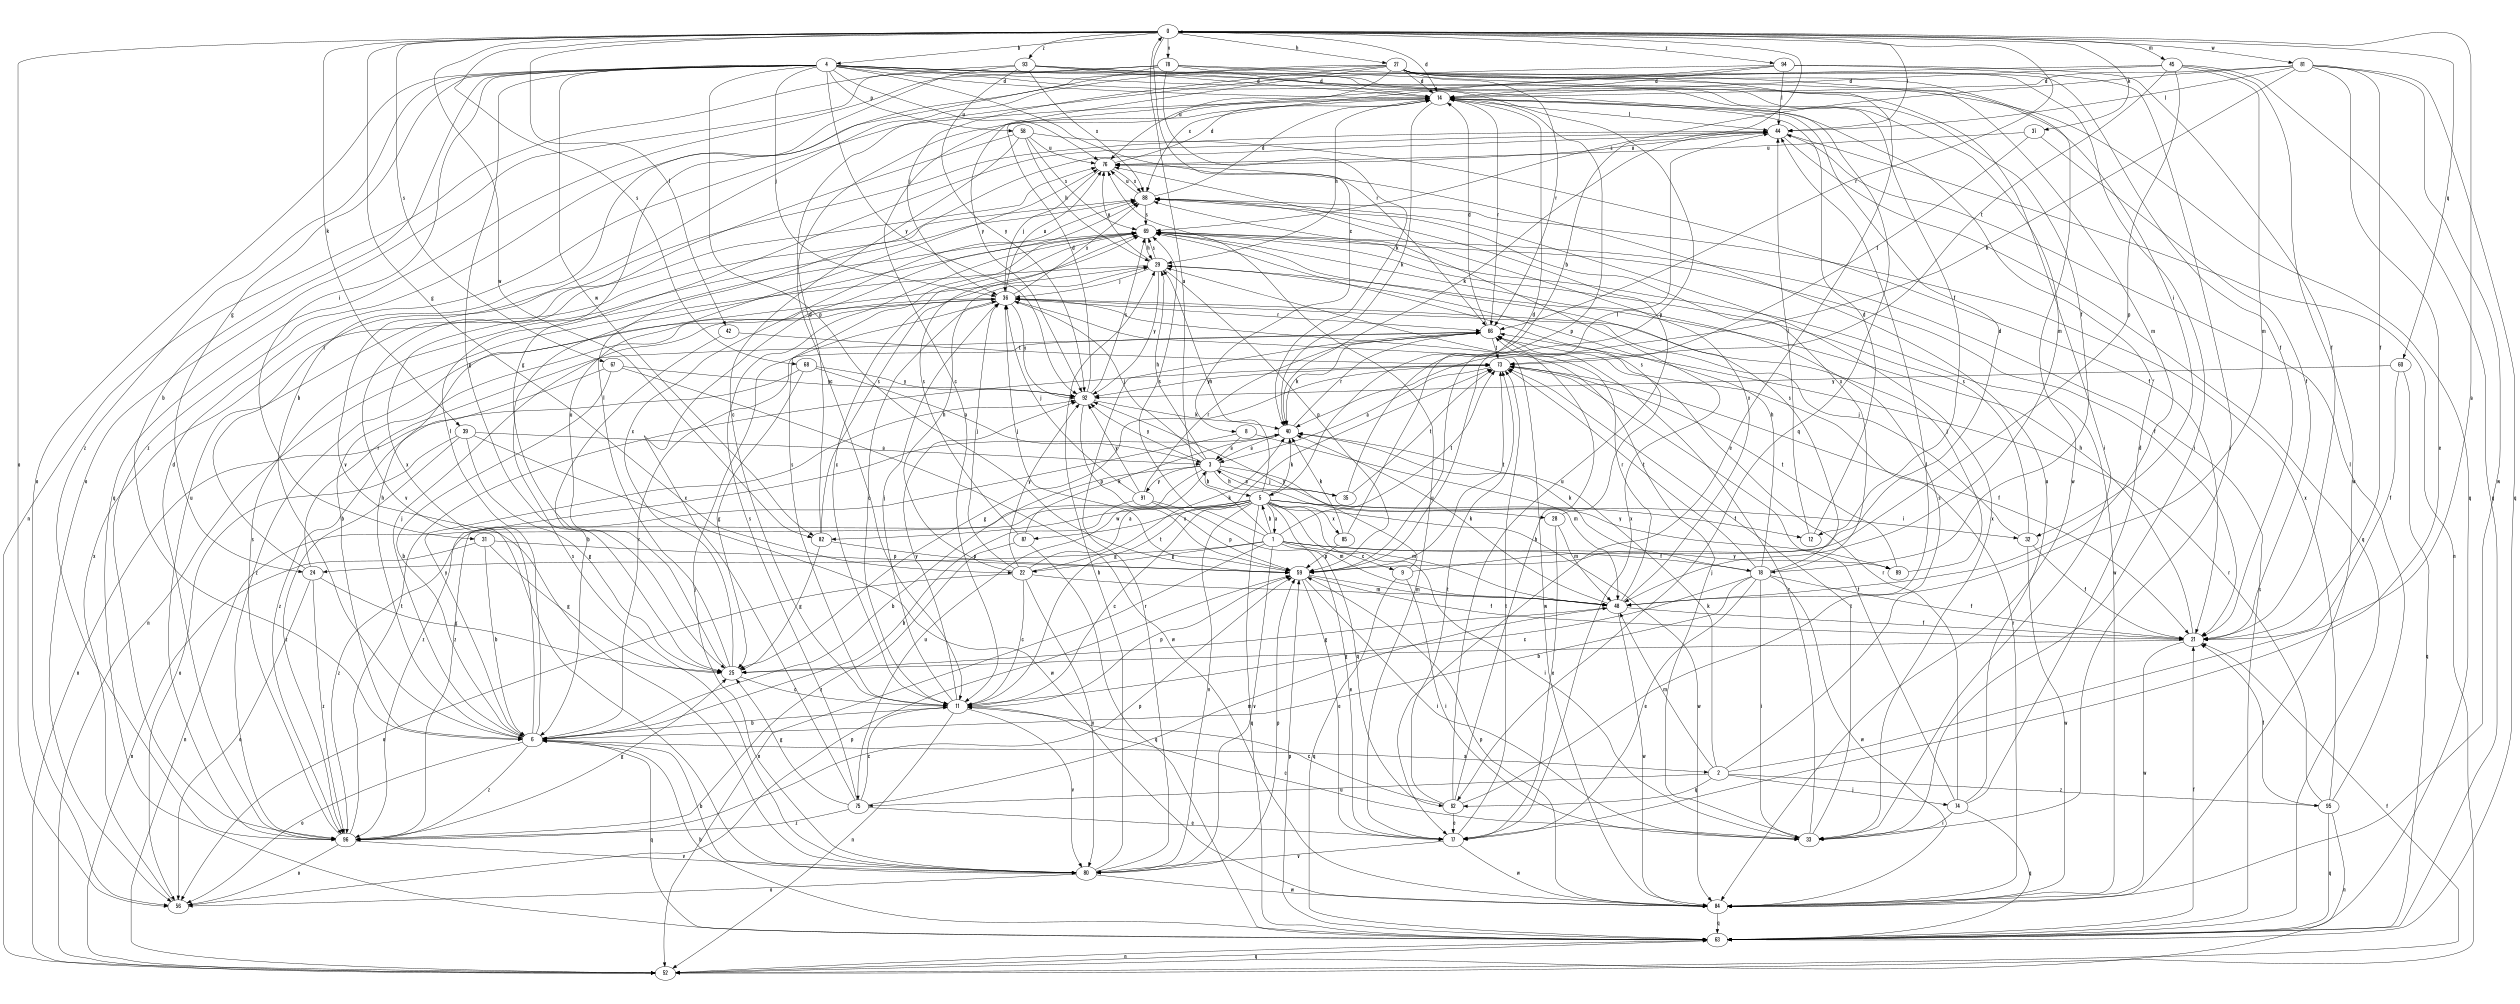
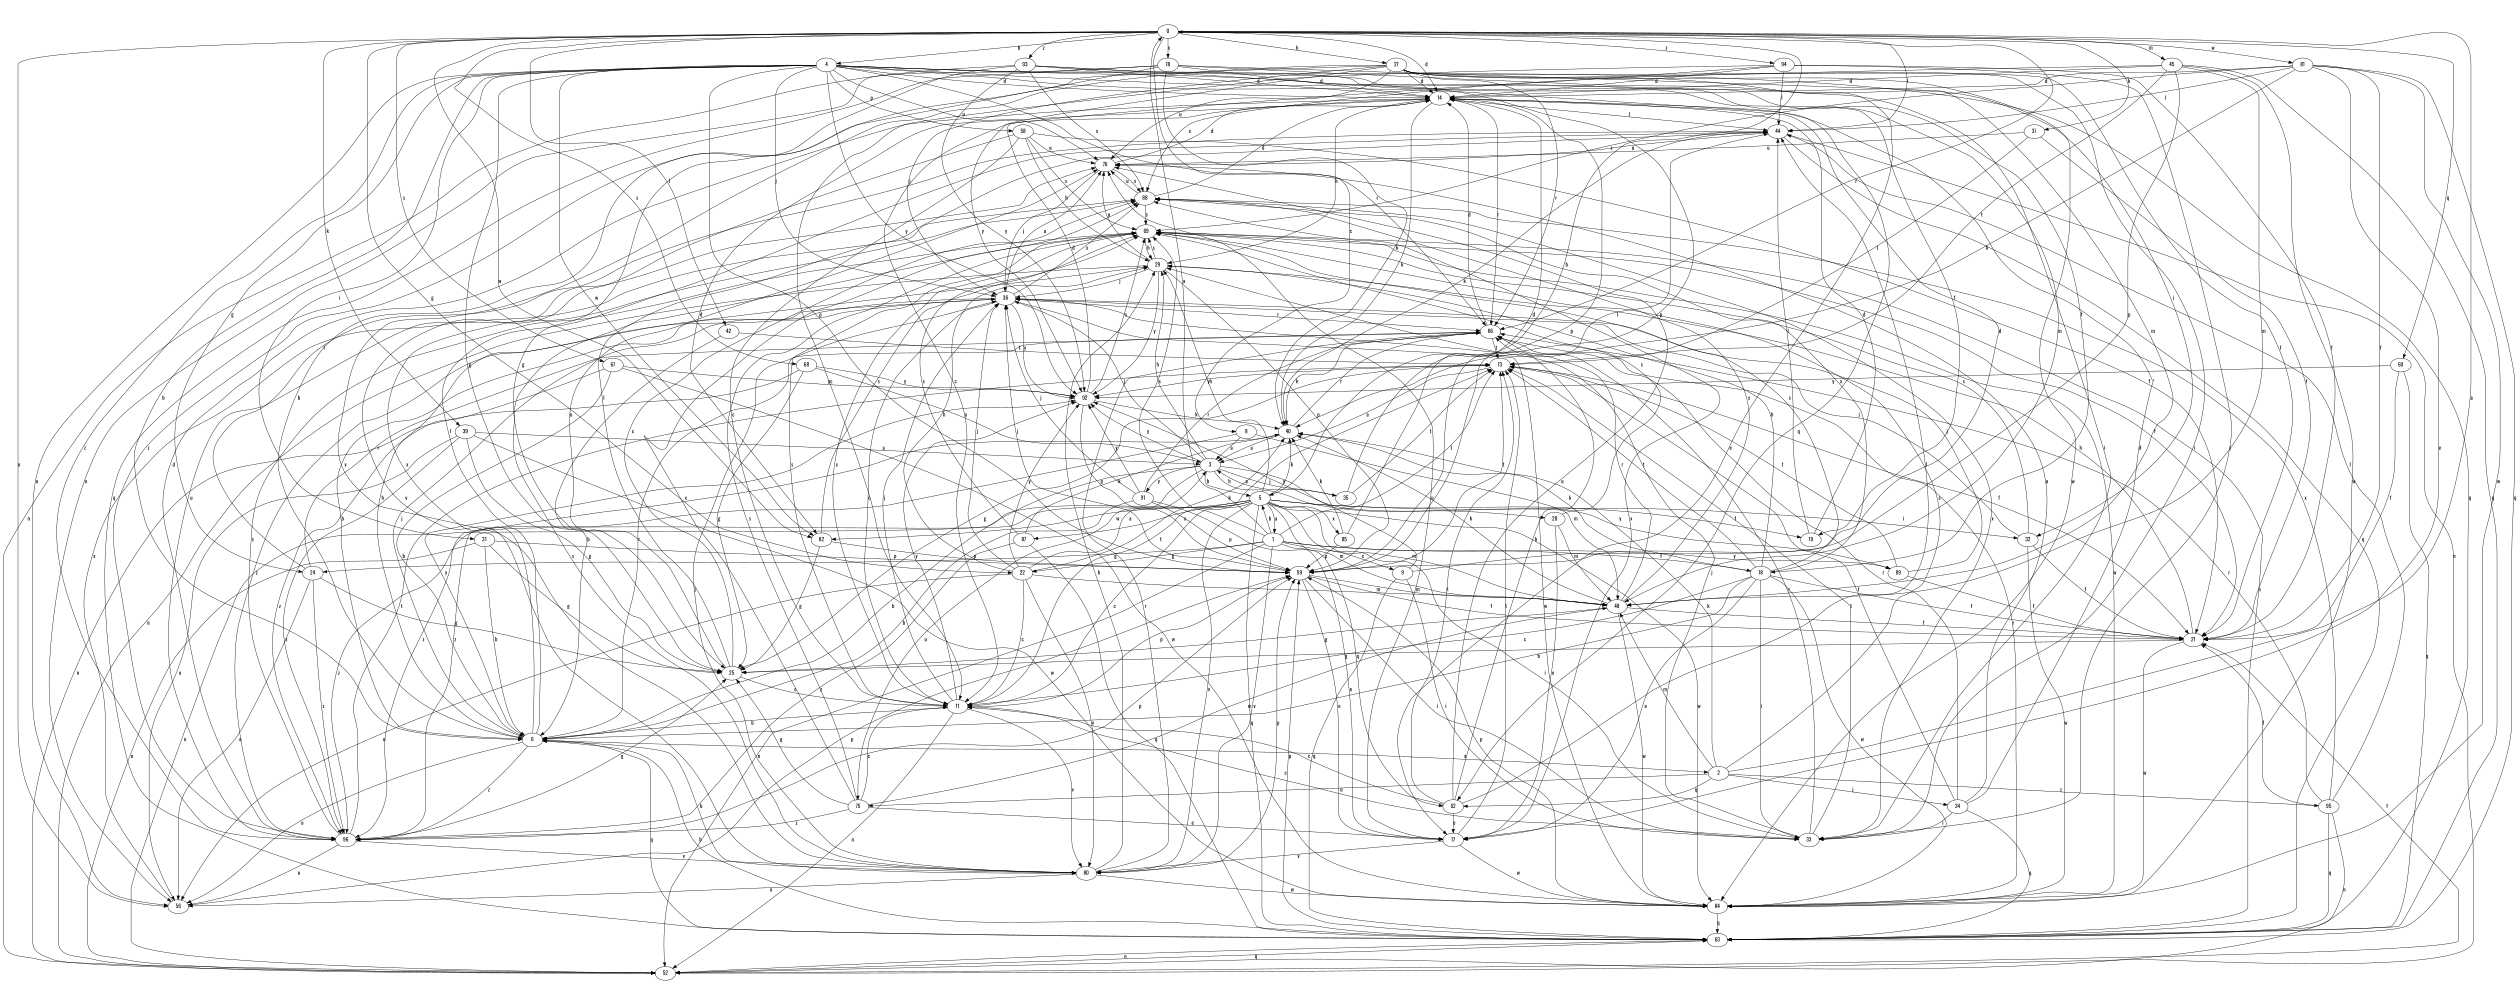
(950, 137) -> (901, 141)
(1811, 540) -> (1811, 540)
(1958, 807) -> (1958, 807)
(2090, 926) -> (2042, 615)
